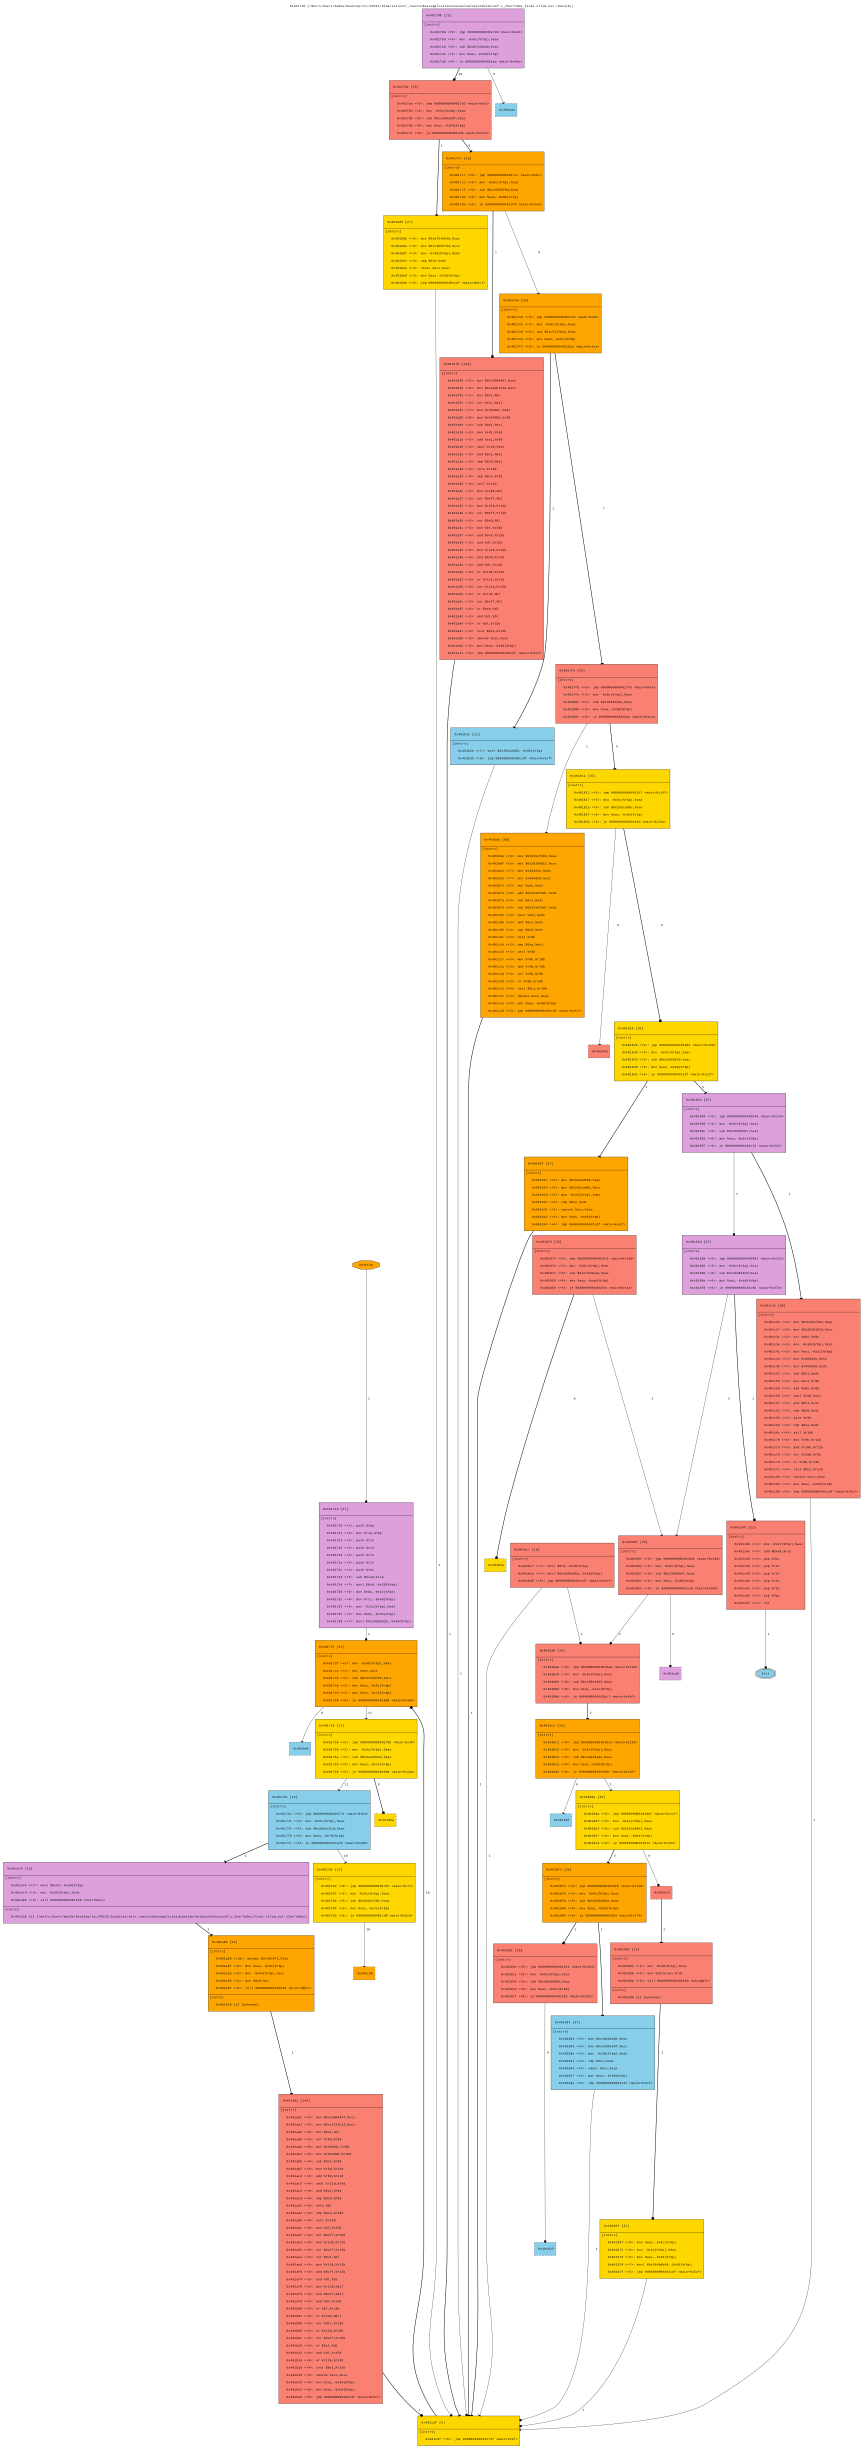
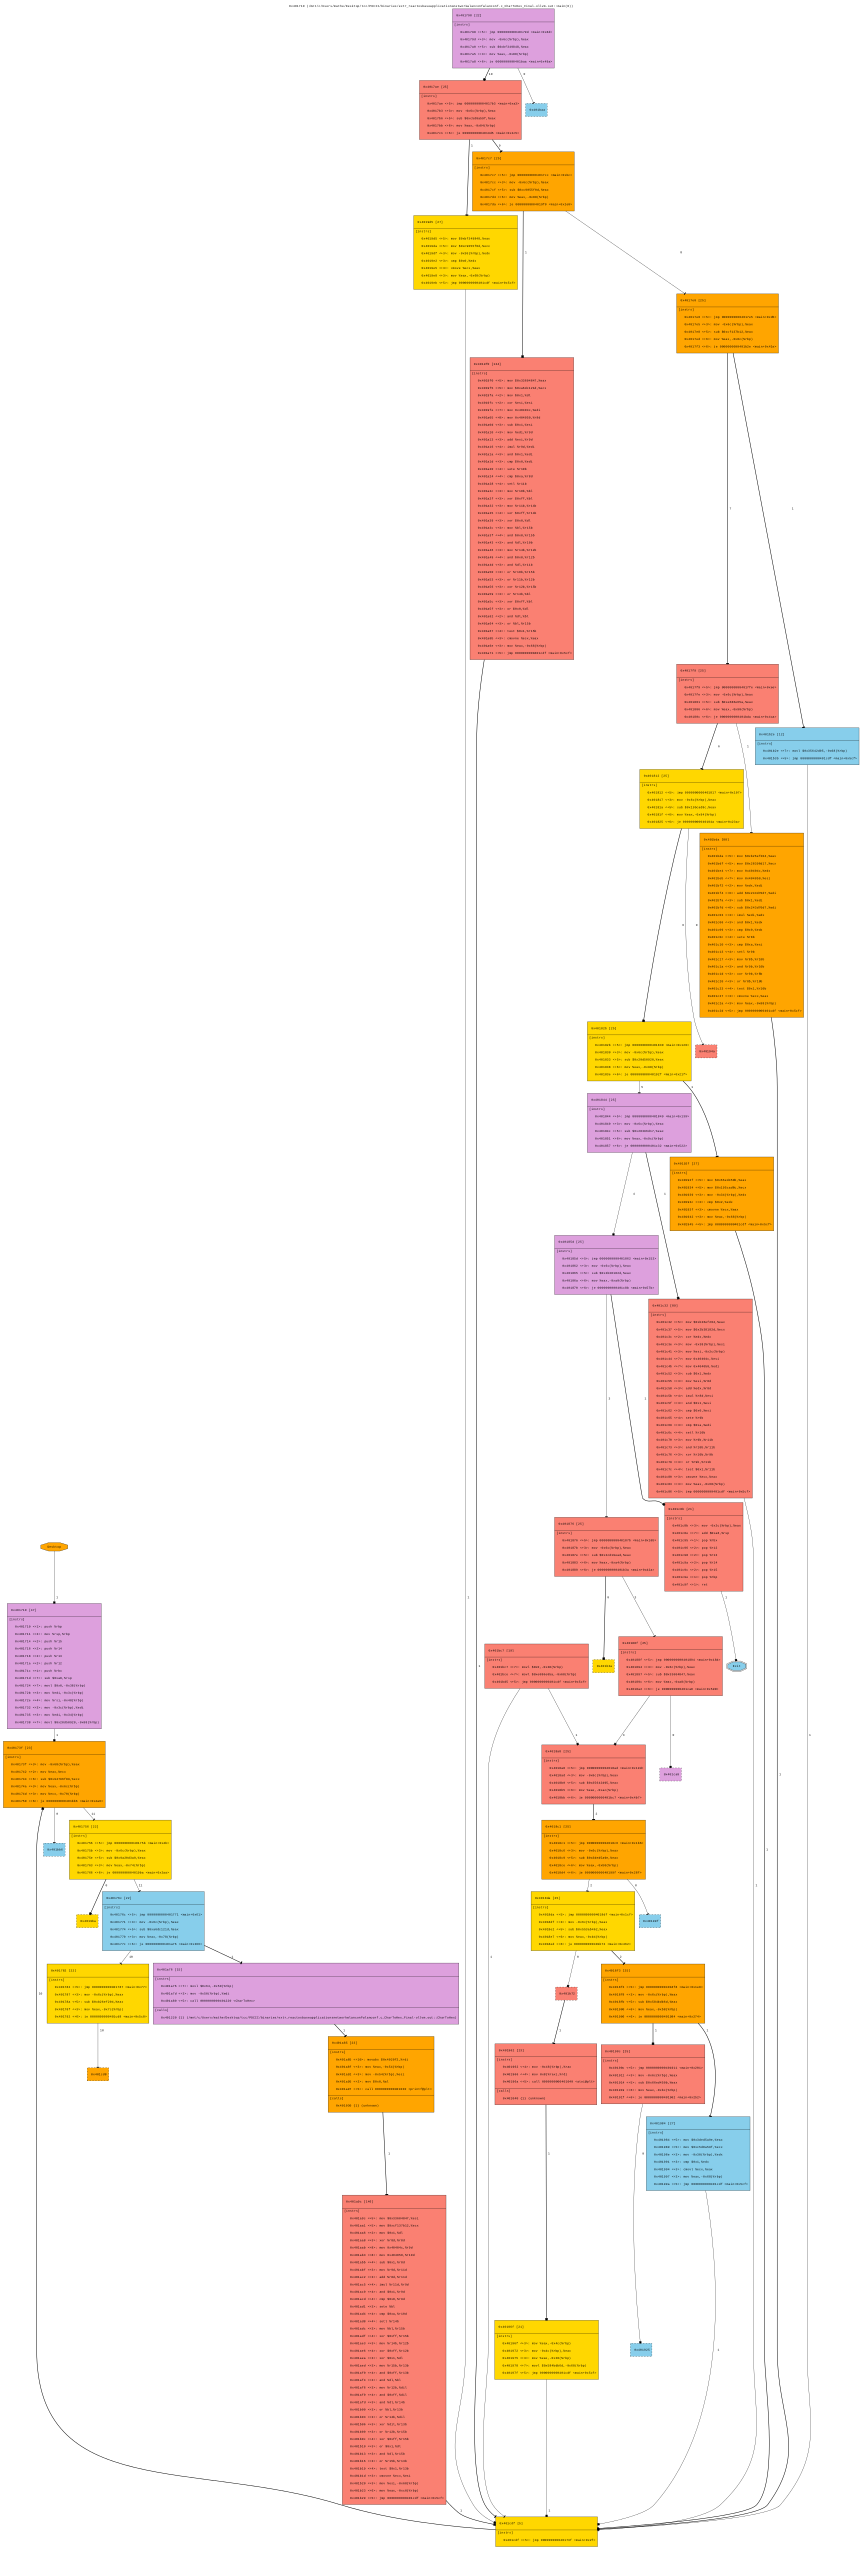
(700, 1087) -> (639, 1087)
(784, 1223) -> (662, 1225)
(702, 1414) -> (606, 1405)
